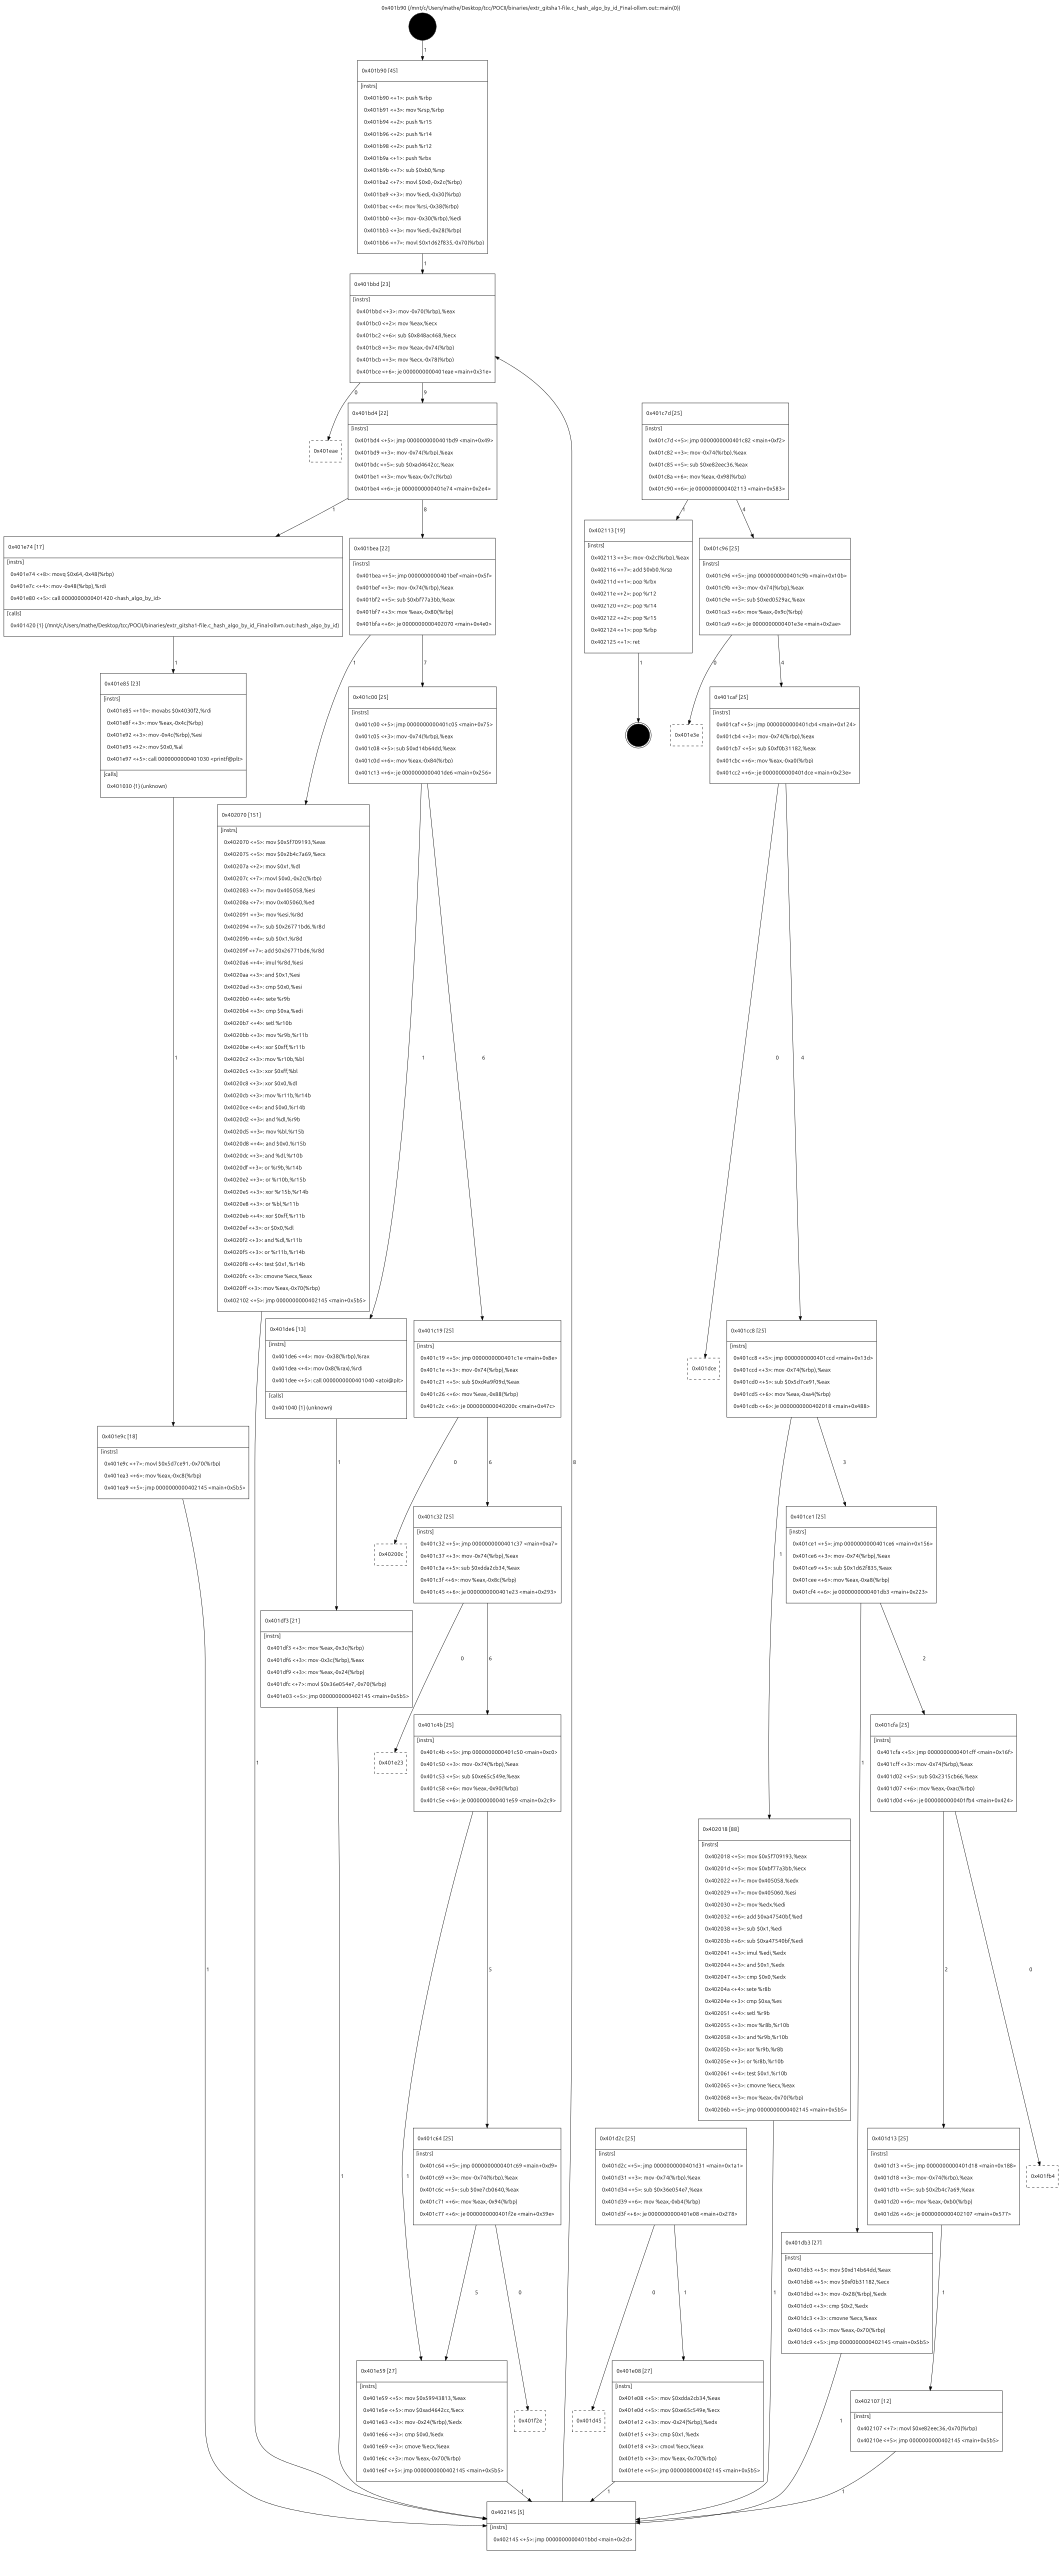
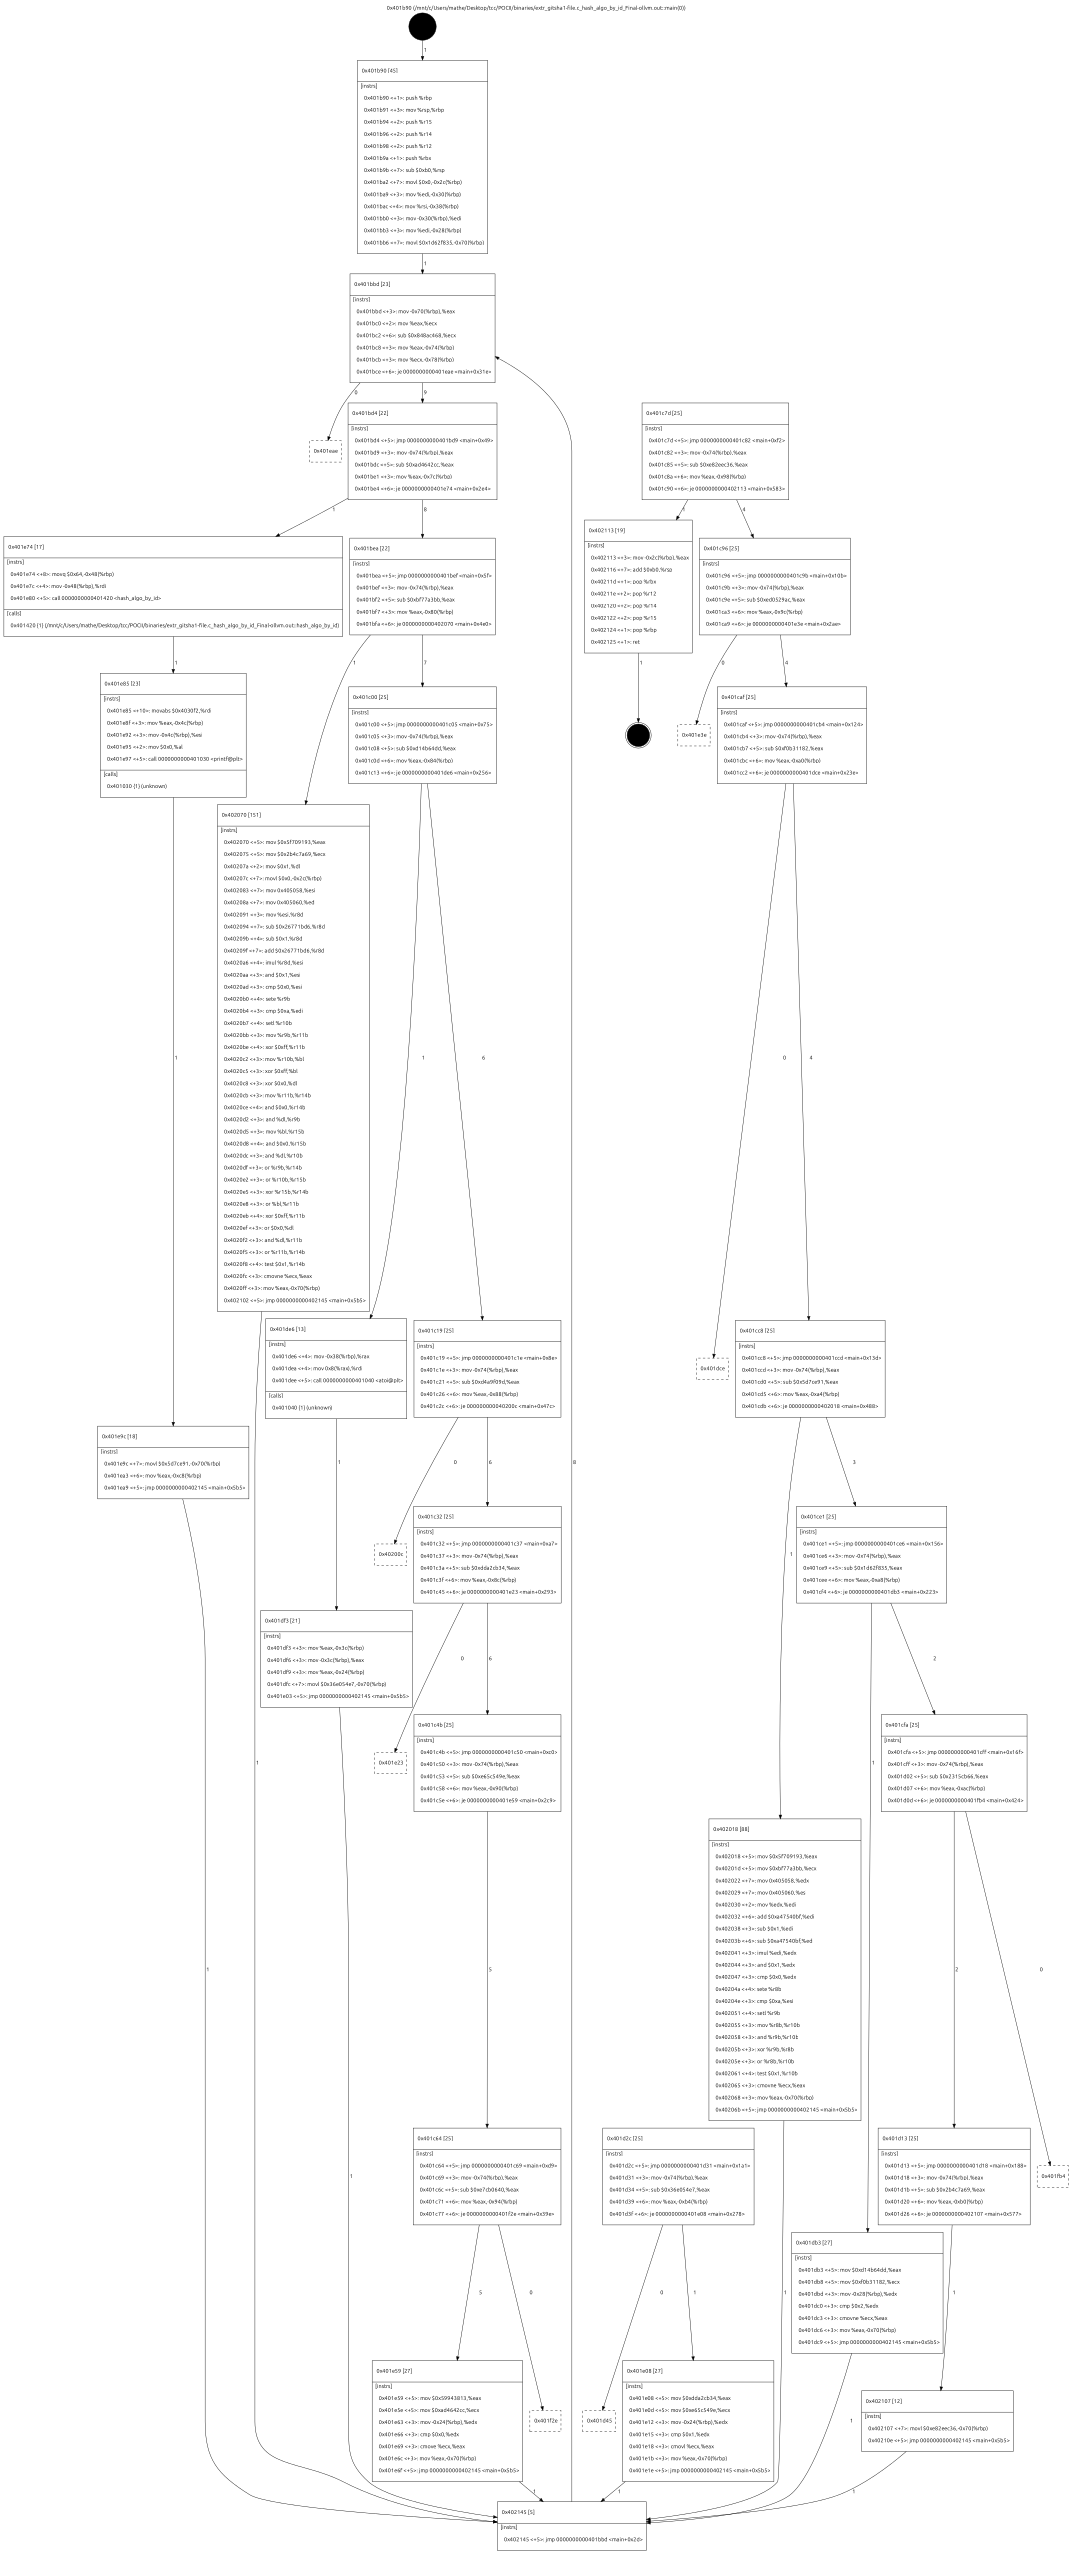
(411, 2081) -> none
